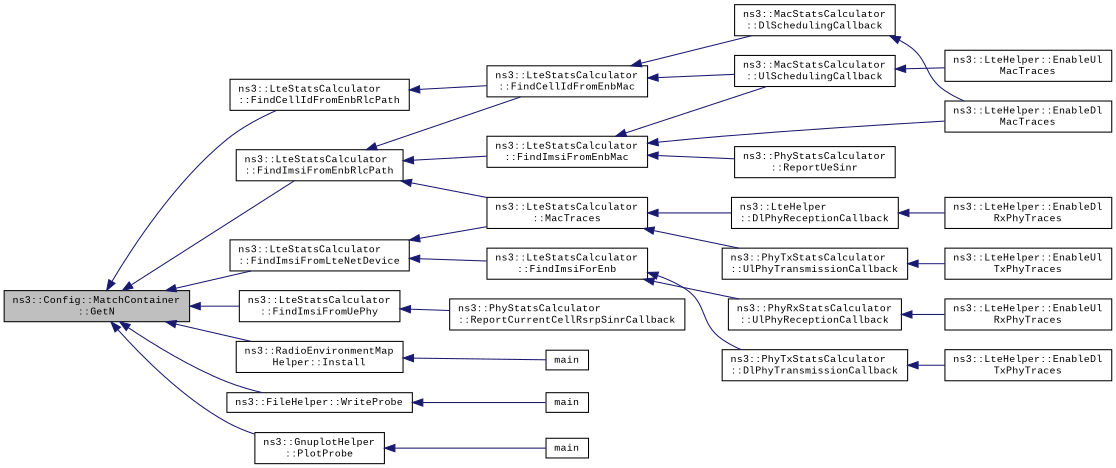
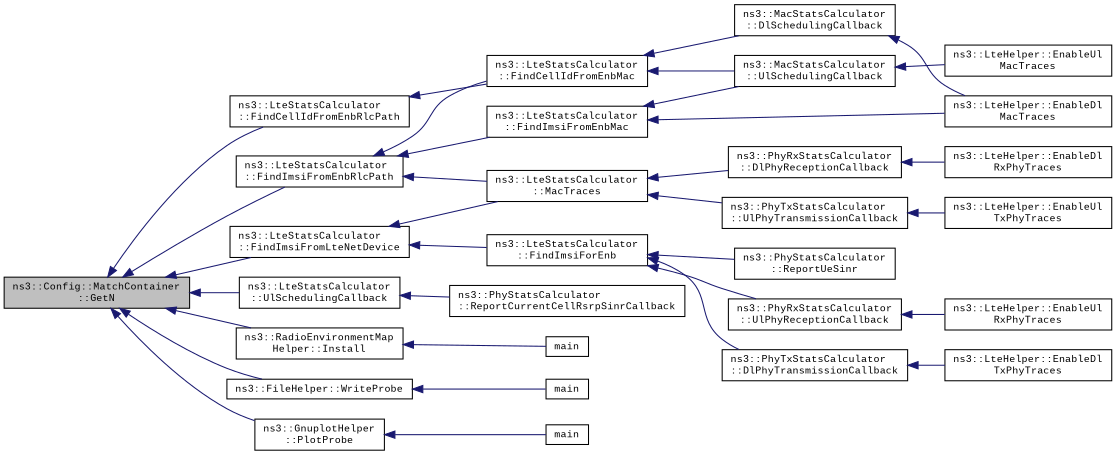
(696, 157) -> (696, 257)
(815, 213) -> (815, 162)
(320, 306) -> (320, 293)
